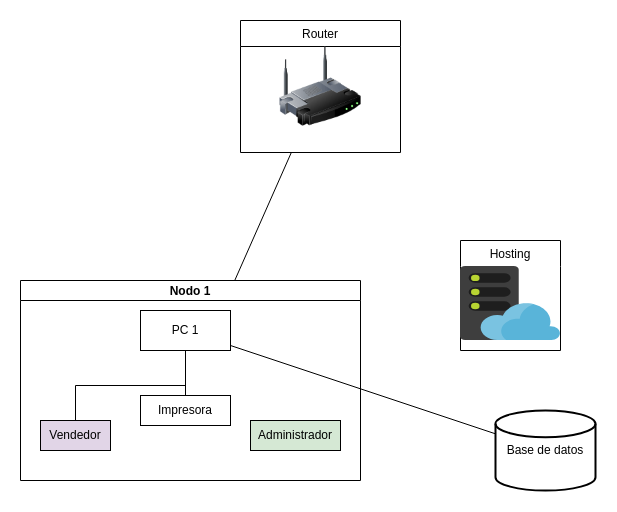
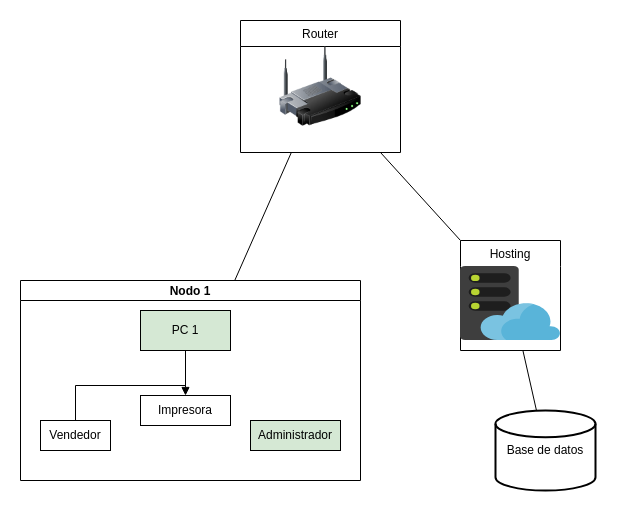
none -> (421, 197)
(186, 331) -> (186, 331)
(186, 390) -> (186, 386)
(363, 390) -> (530, 382)
(76, 436) -> (76, 436)
